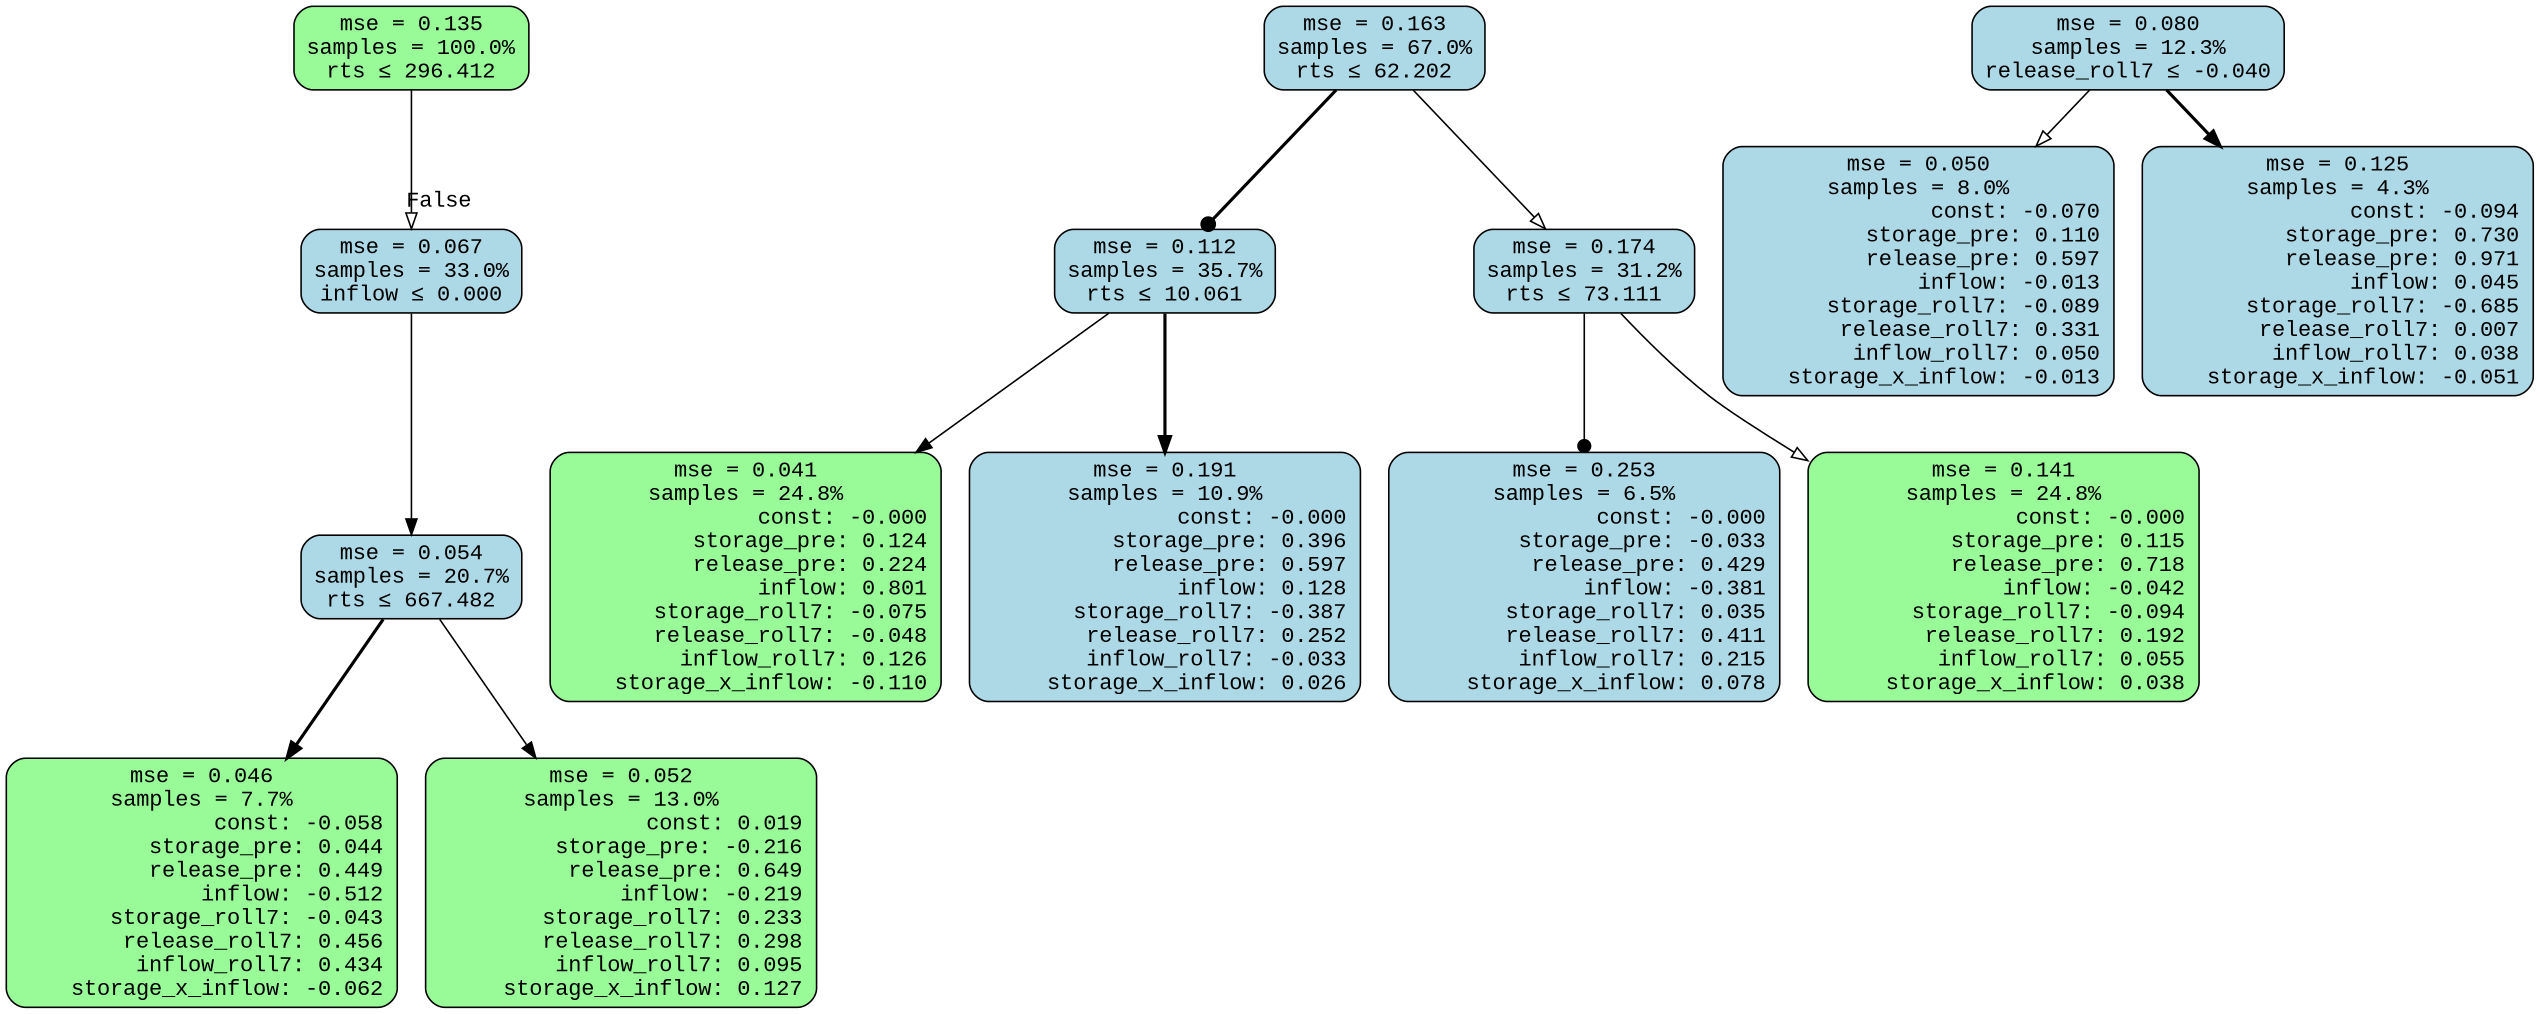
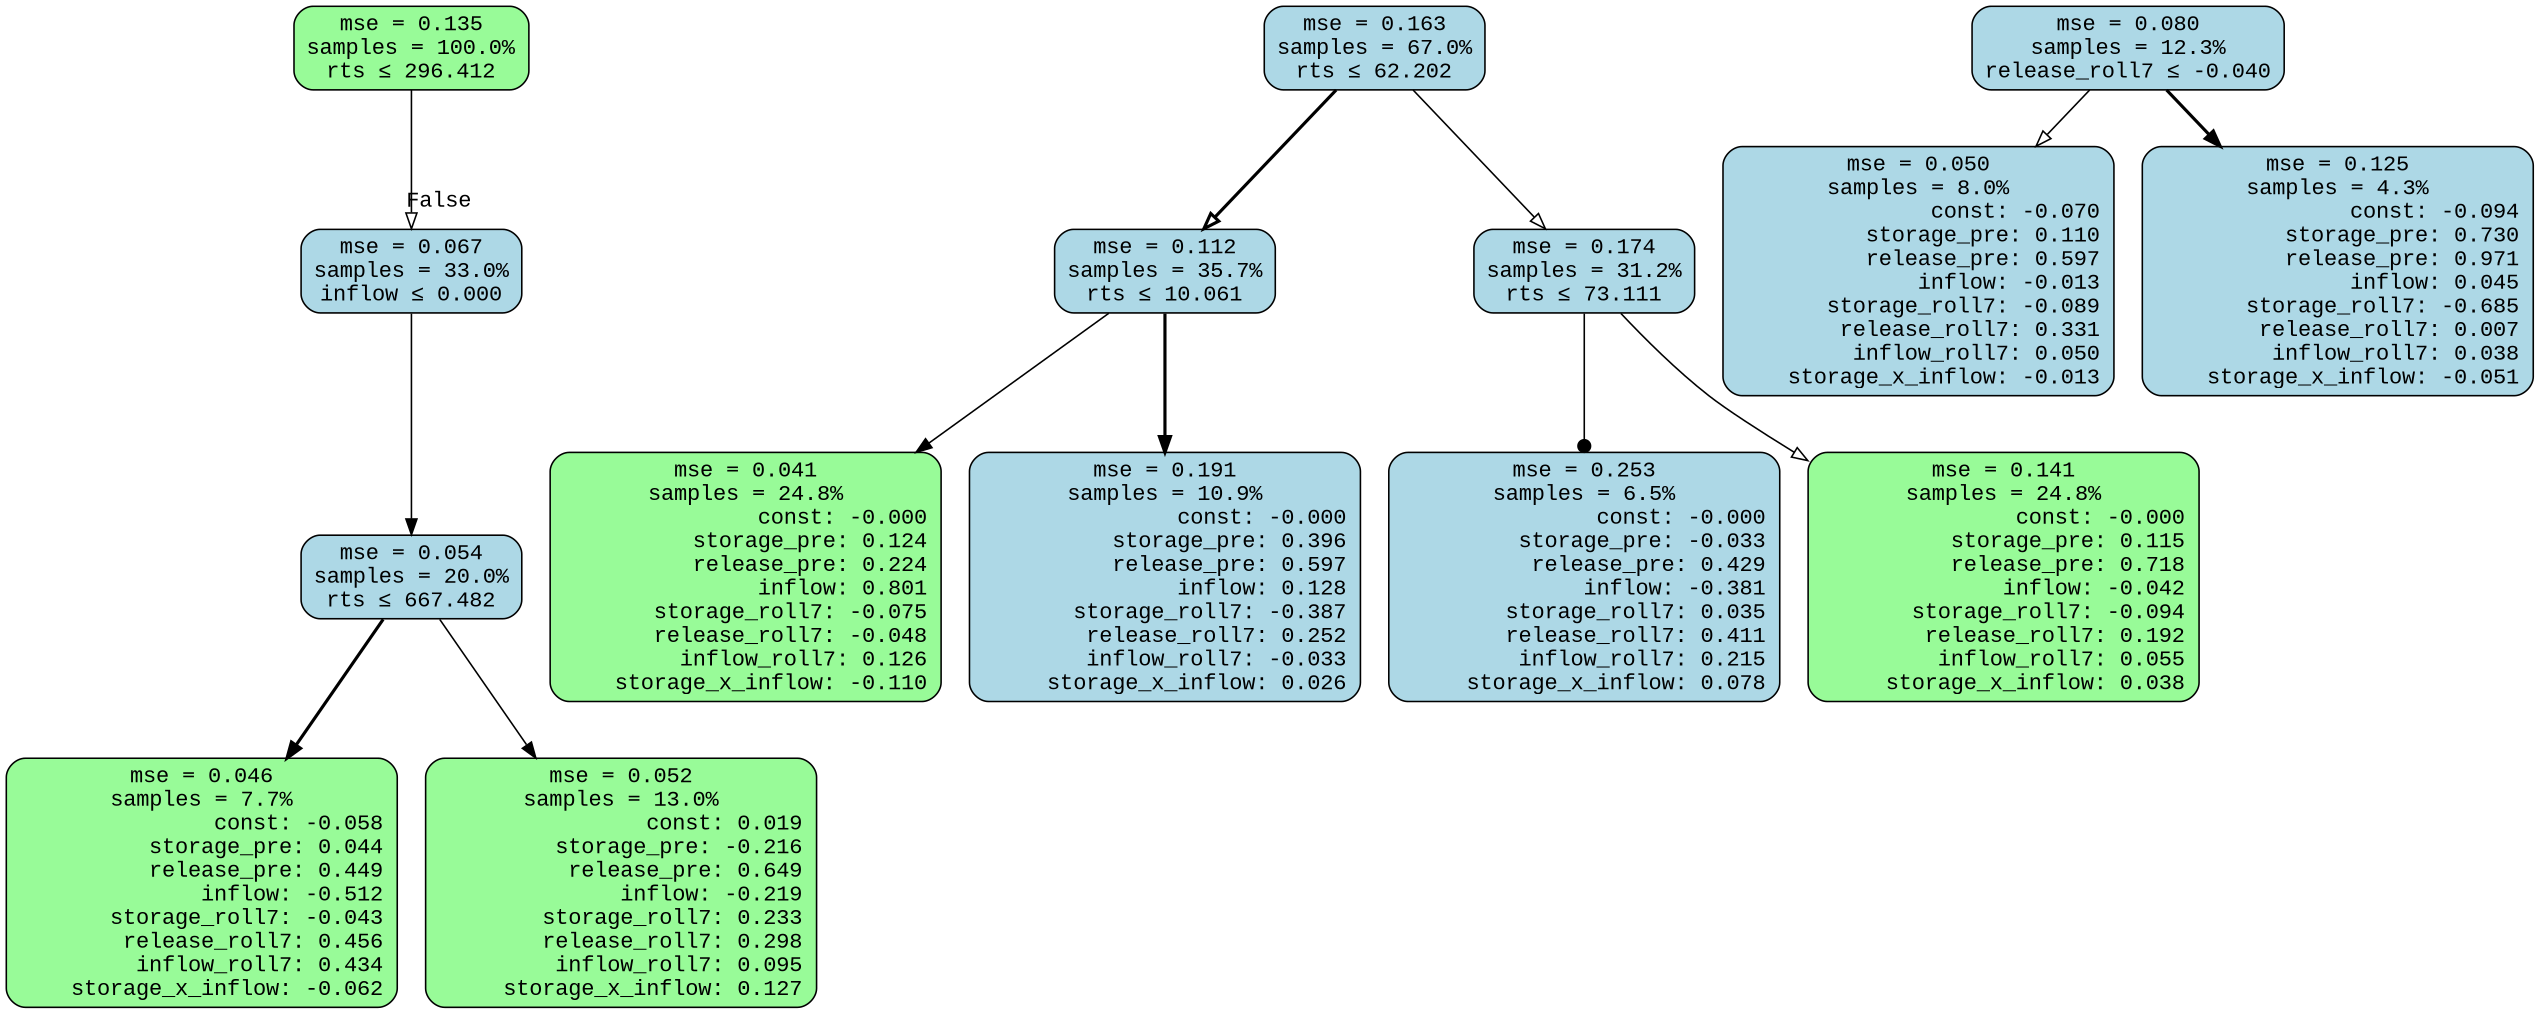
(1274, 155) -> (1276, 154)
(411, 577) -> (411, 577)
